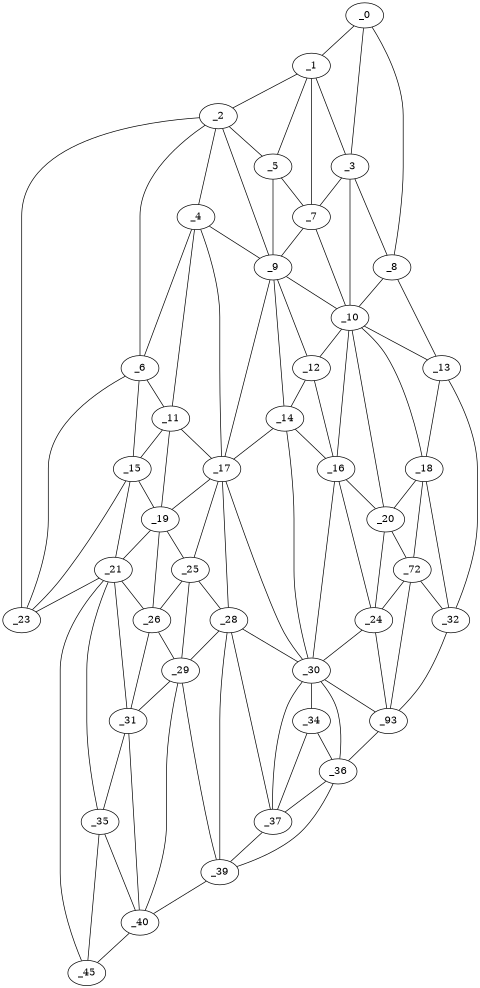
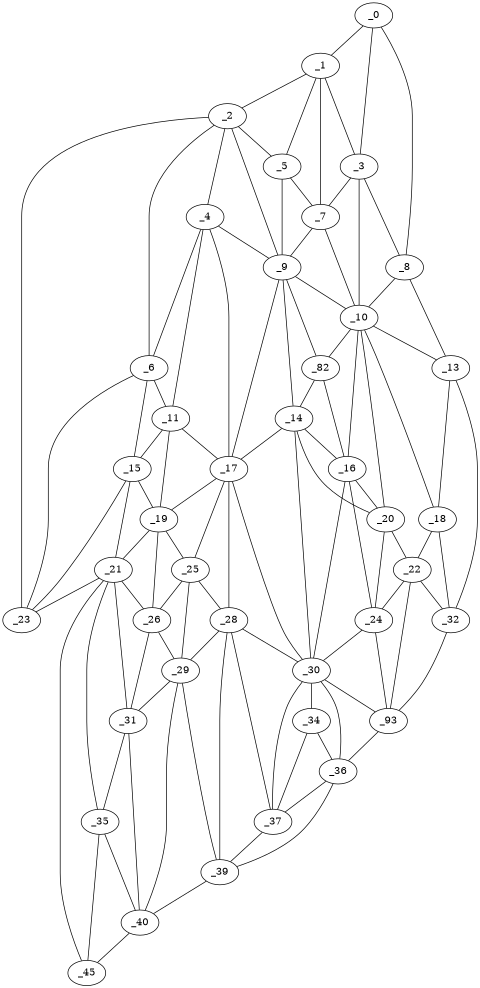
(312, 368) -> (321, 368)
(405, 494) -> (322, 482)
(412, 570) -> (412, 570)
